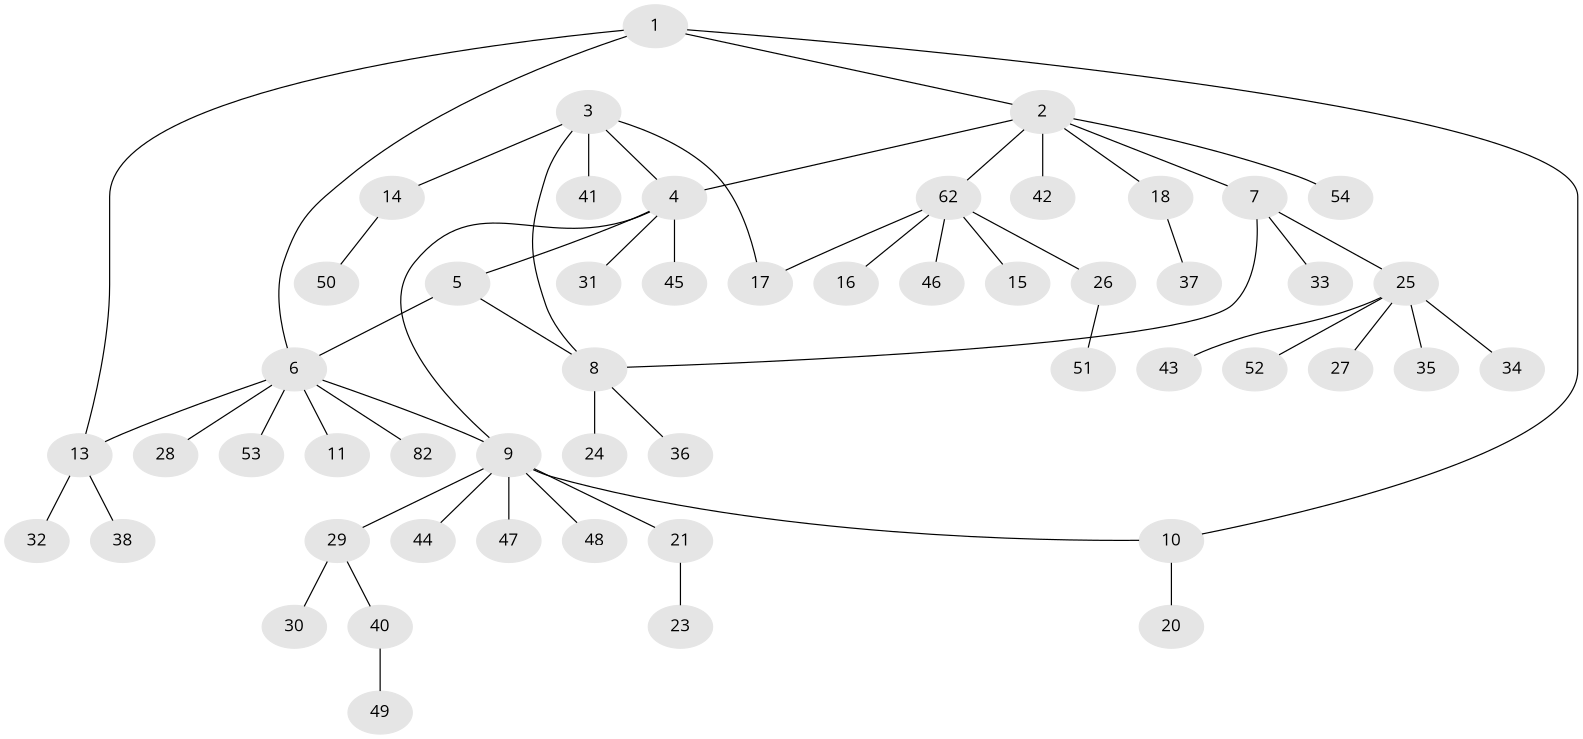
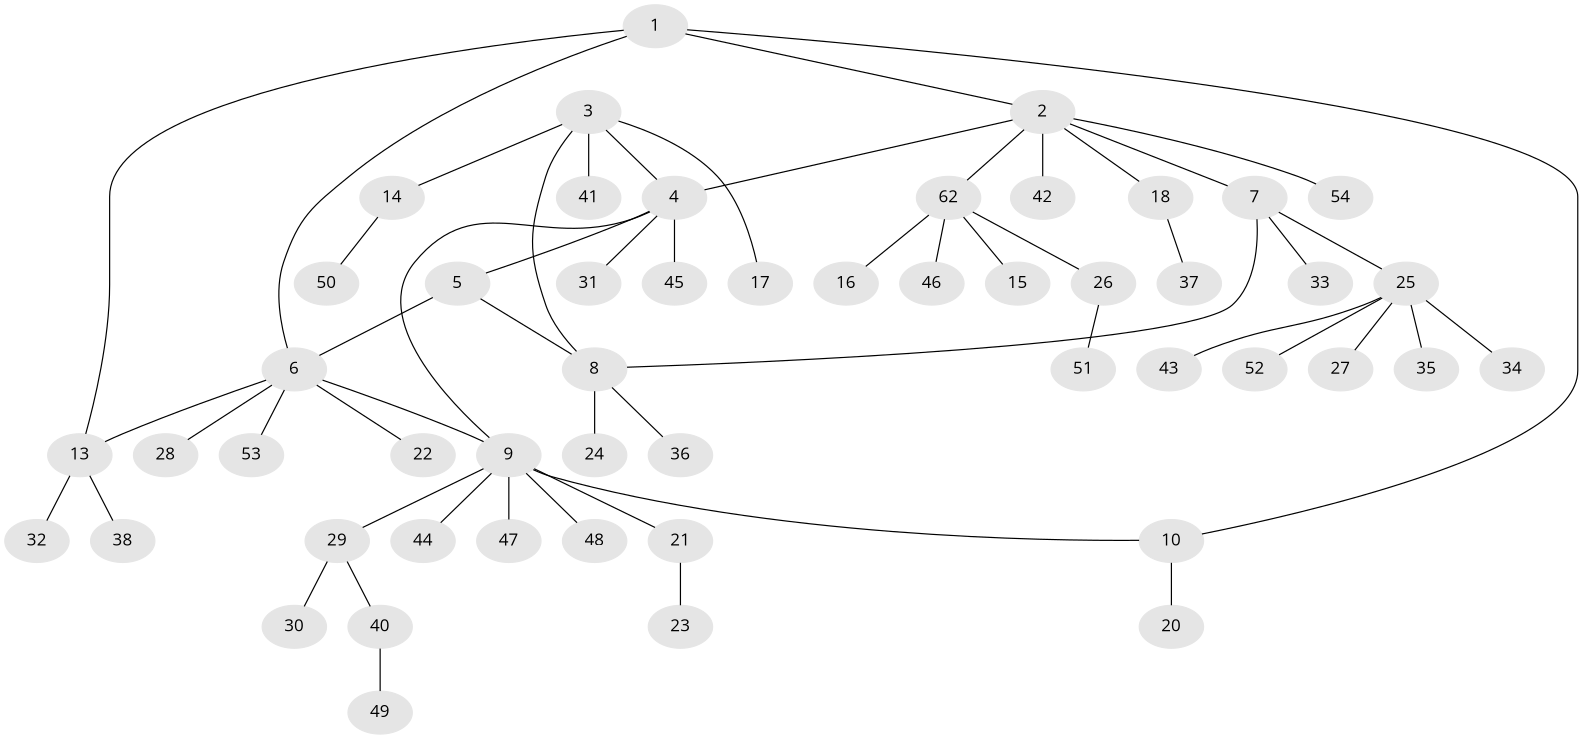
(854, 240) -> none
(337, 455) -> none
(423, 455) -> (423, 455)
